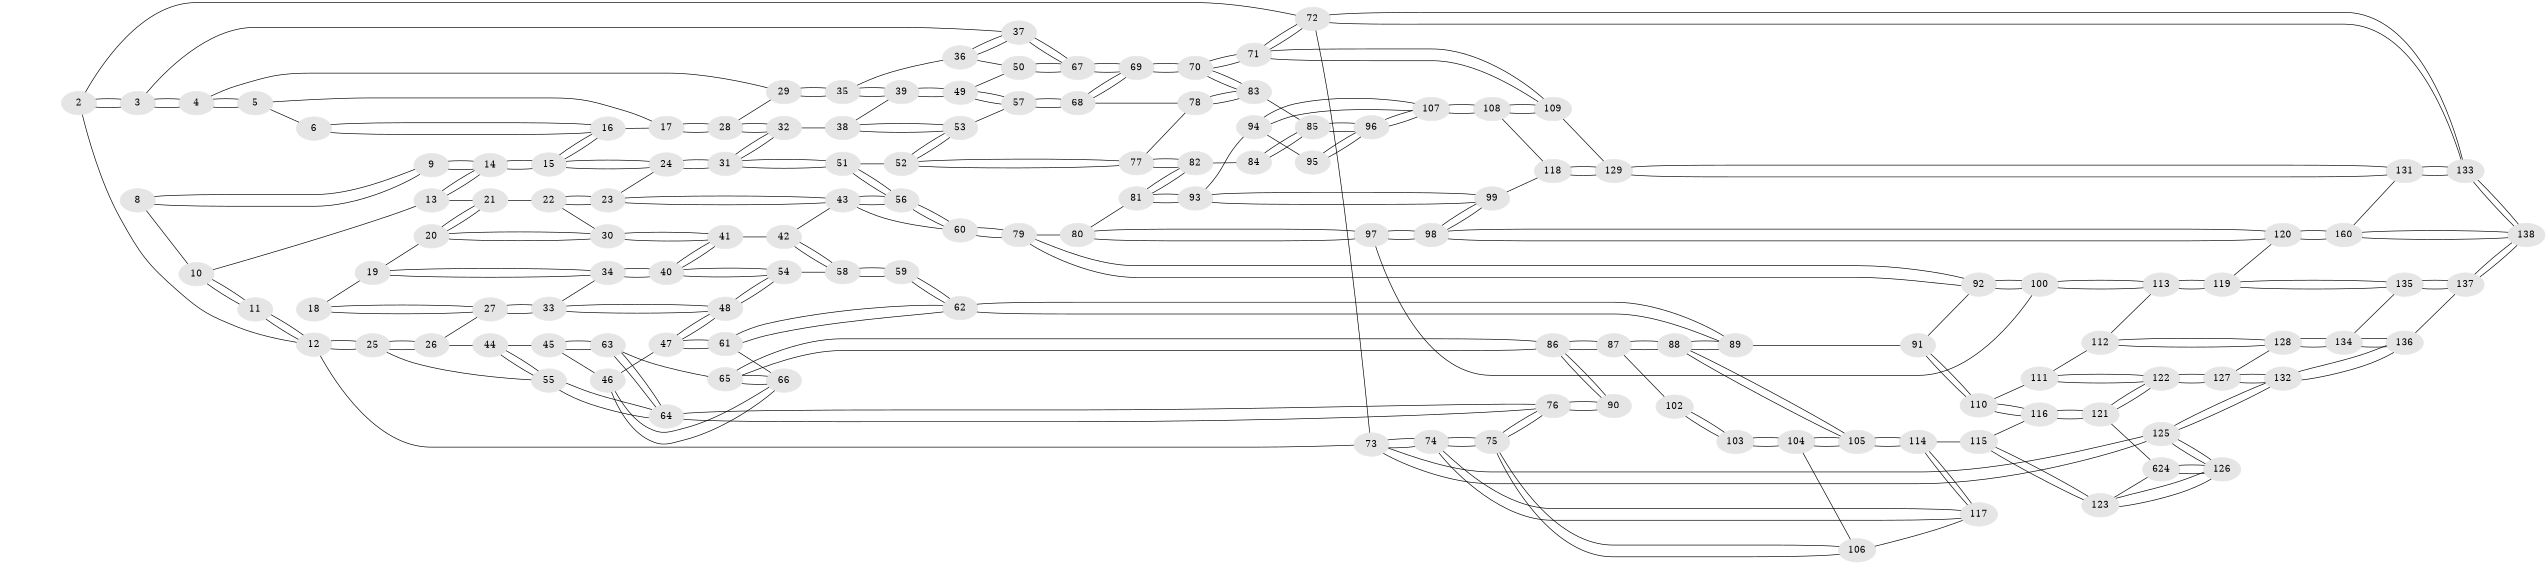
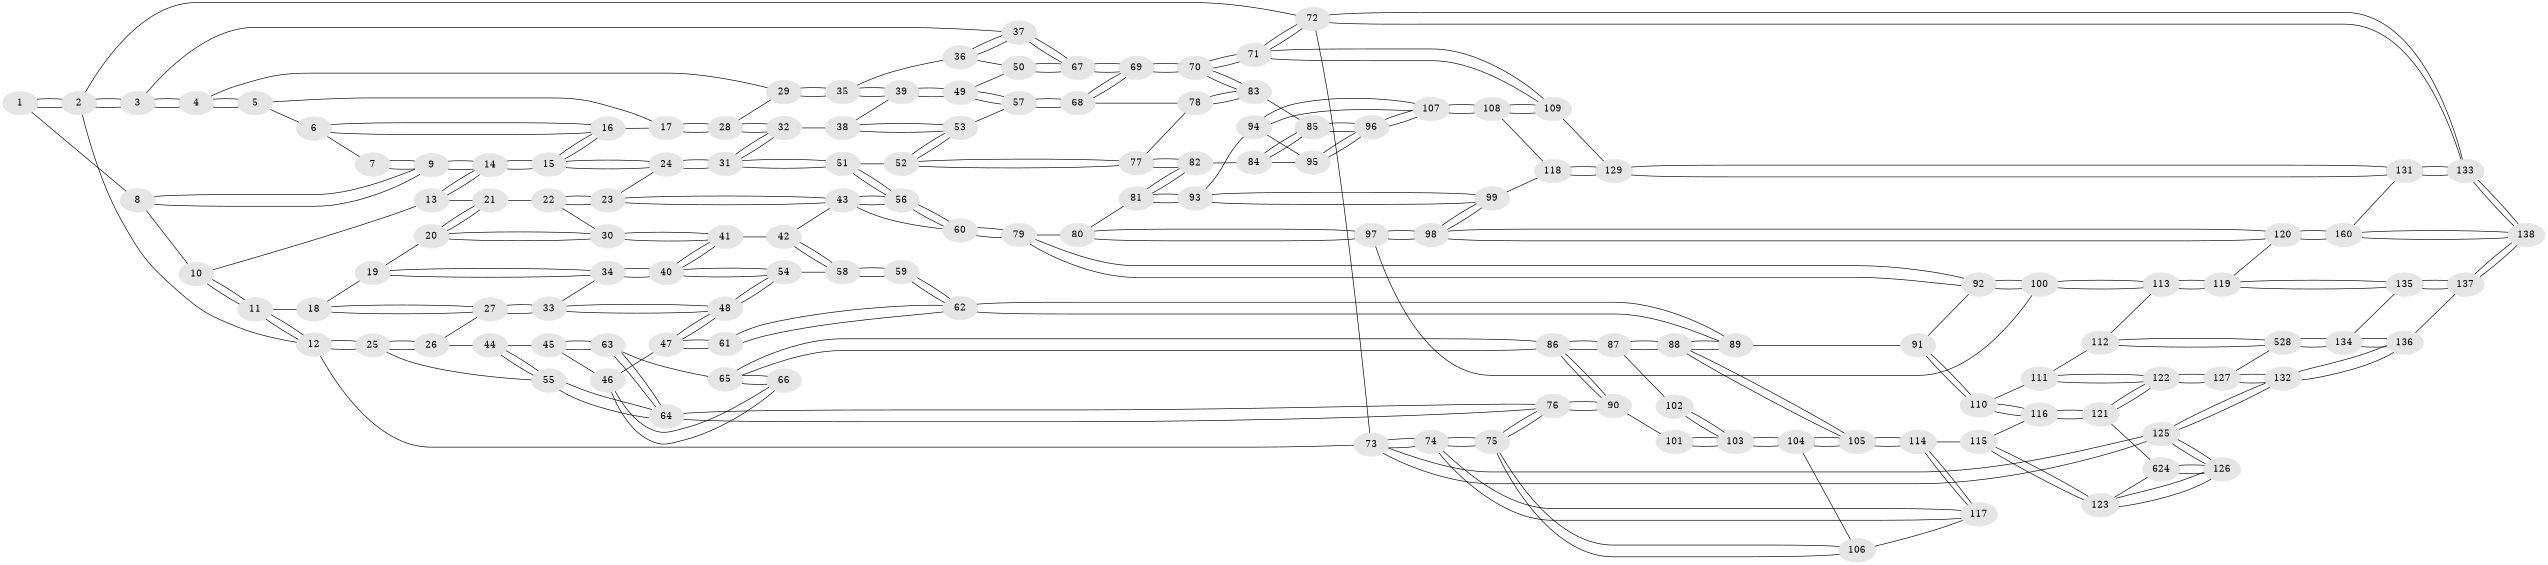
none -> (20, 103)
none -> (1283, 163)
none -> (373, 164)
none -> (285, 309)
(2283, 343) -> (2283, 343)
(758, 364) -> none
none -> (1675, 442)
